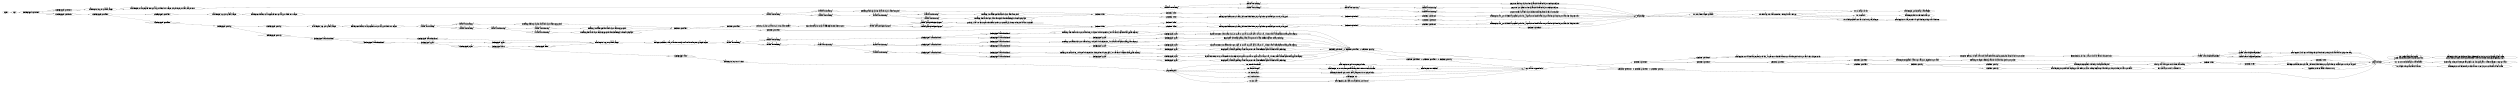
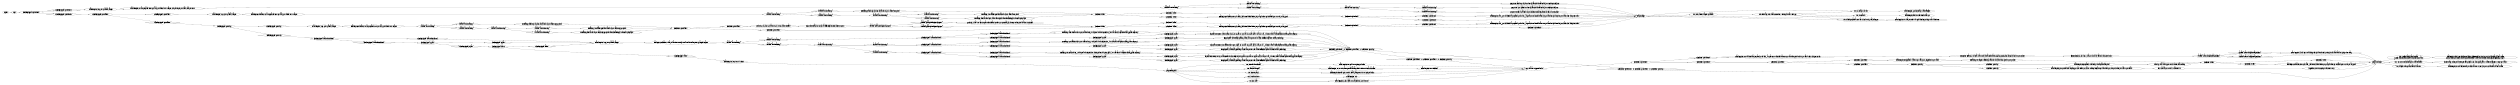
(1352, 65) -> (1352, 65)
(2321, 69) -> (2321, 69)
